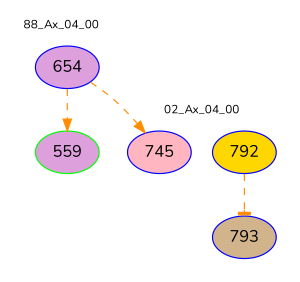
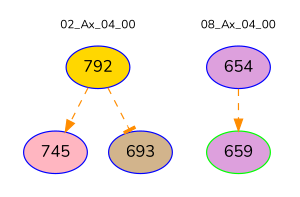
(61, 25) -> (238, 25)
(126, 111) -> (79, 105)
(67, 152) -> (238, 152)
(244, 237) -> (140, 152)
